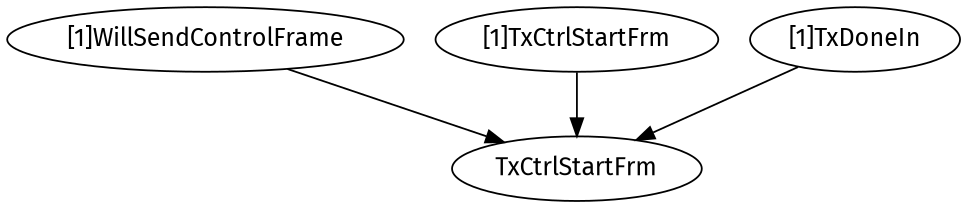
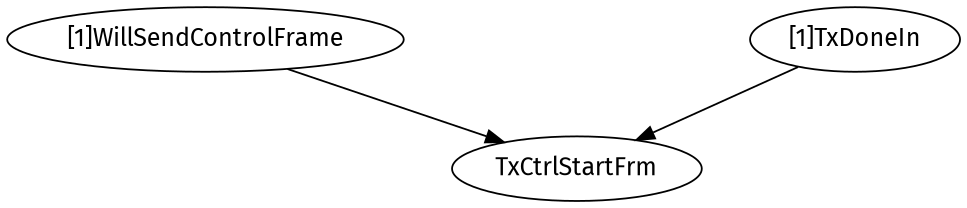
(577, 39) -> none
